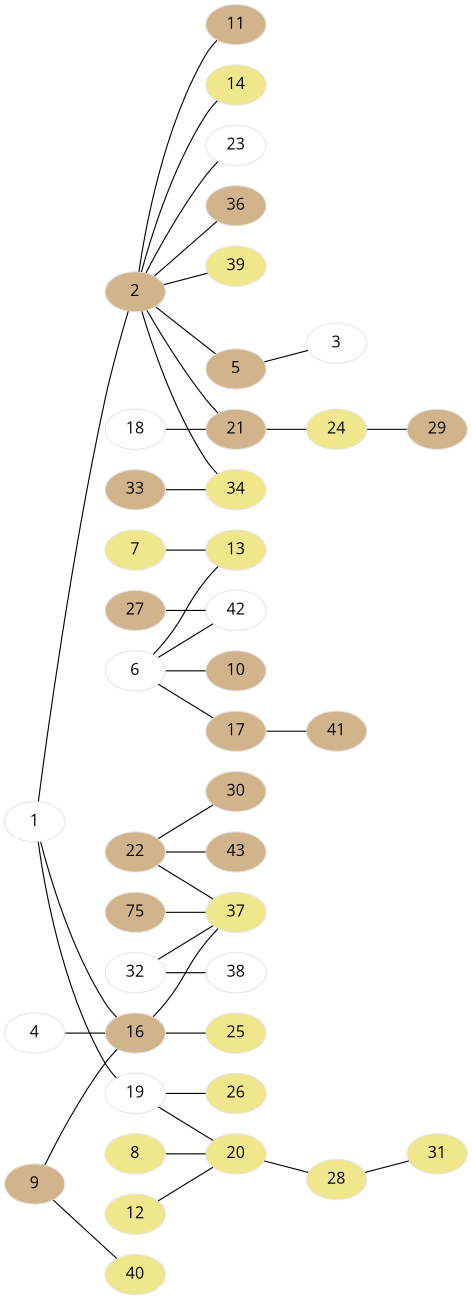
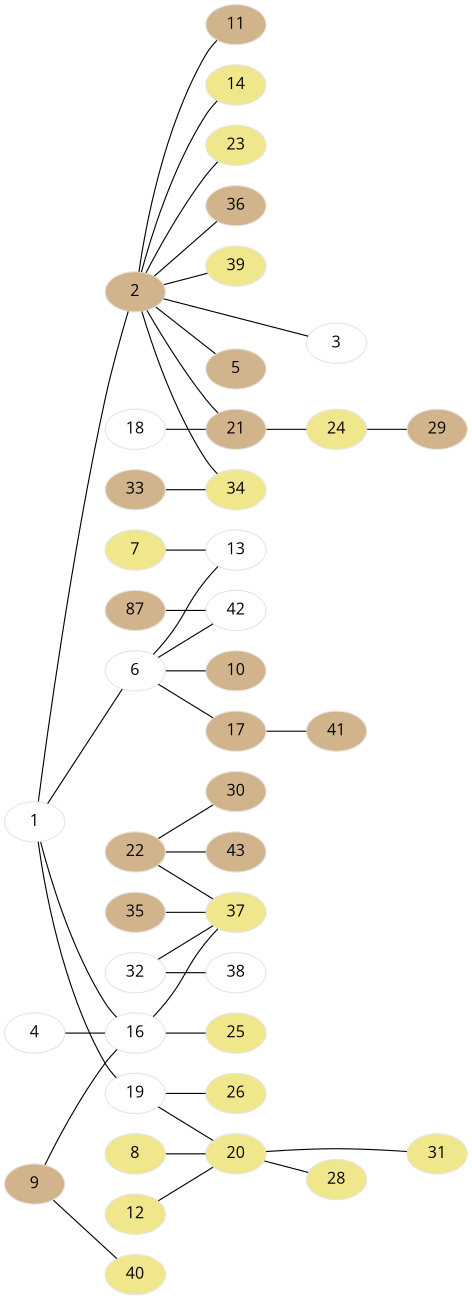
(236, 145) -> (236, 145)
(286, 356) -> (236, 318)
(236, 550) -> (236, 550)
(135, 610) -> (135, 610)
none -> (85, 746)
(135, 912) -> (135, 912)
(135, 1033) -> (135, 1033)
(387, 1167) -> (337, 1149)
